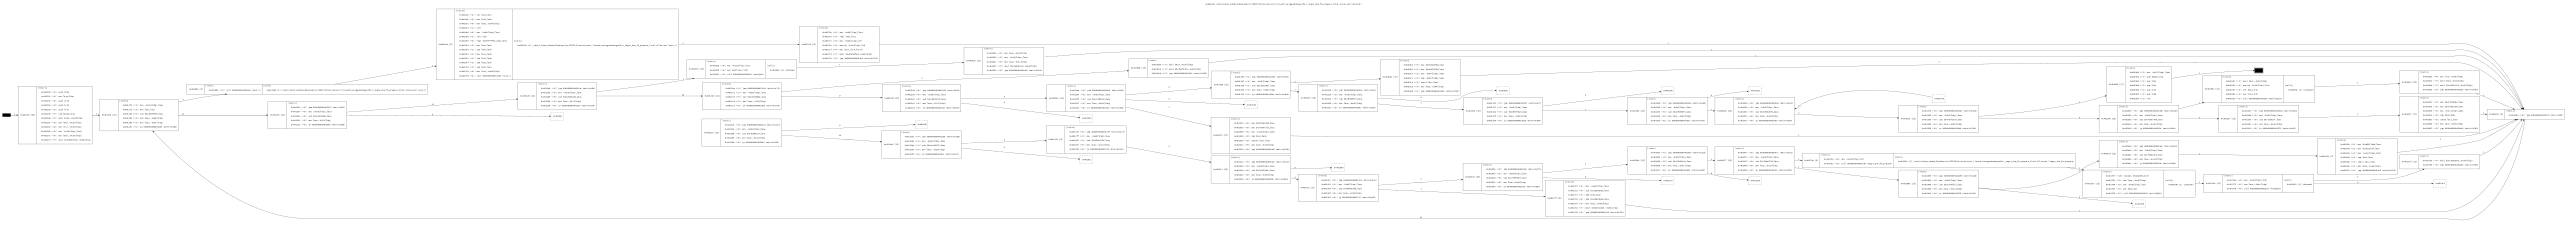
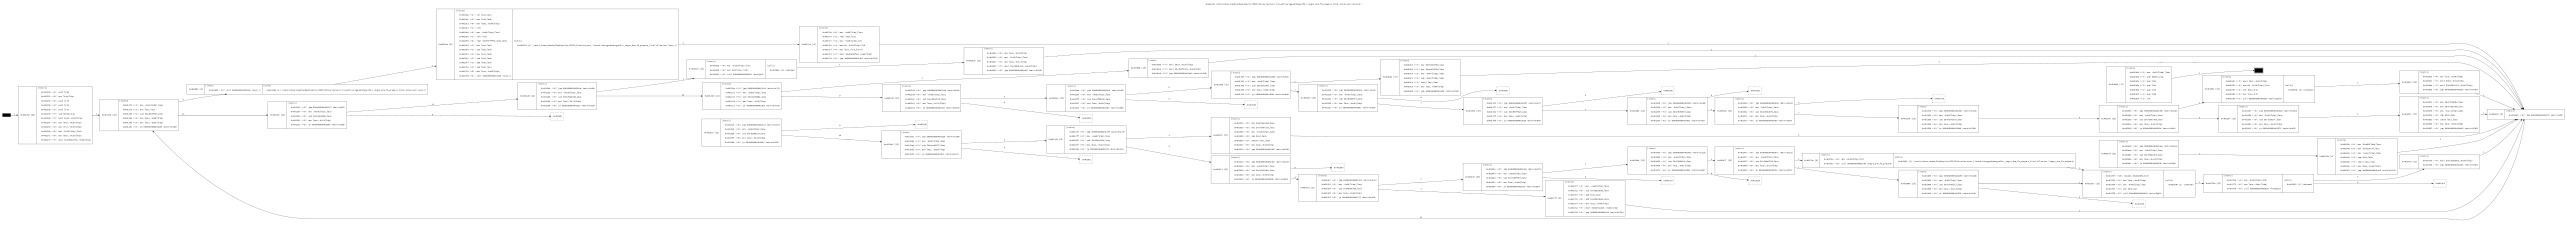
(1863, 91) -> (1863, 100)
(2042, 109) -> none
(1168, 116) -> (1168, 137)
(2041, 185) -> (2030, 184)
